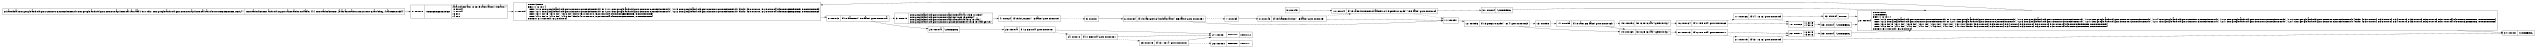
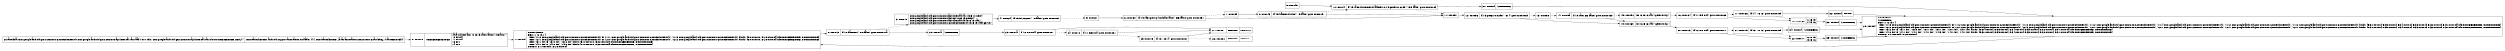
(2479, 32) -> (1840, 29)
